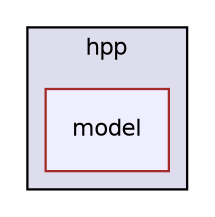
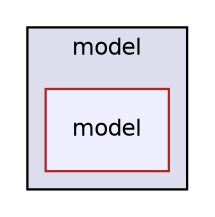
(107, 49) -> (107, 49)
